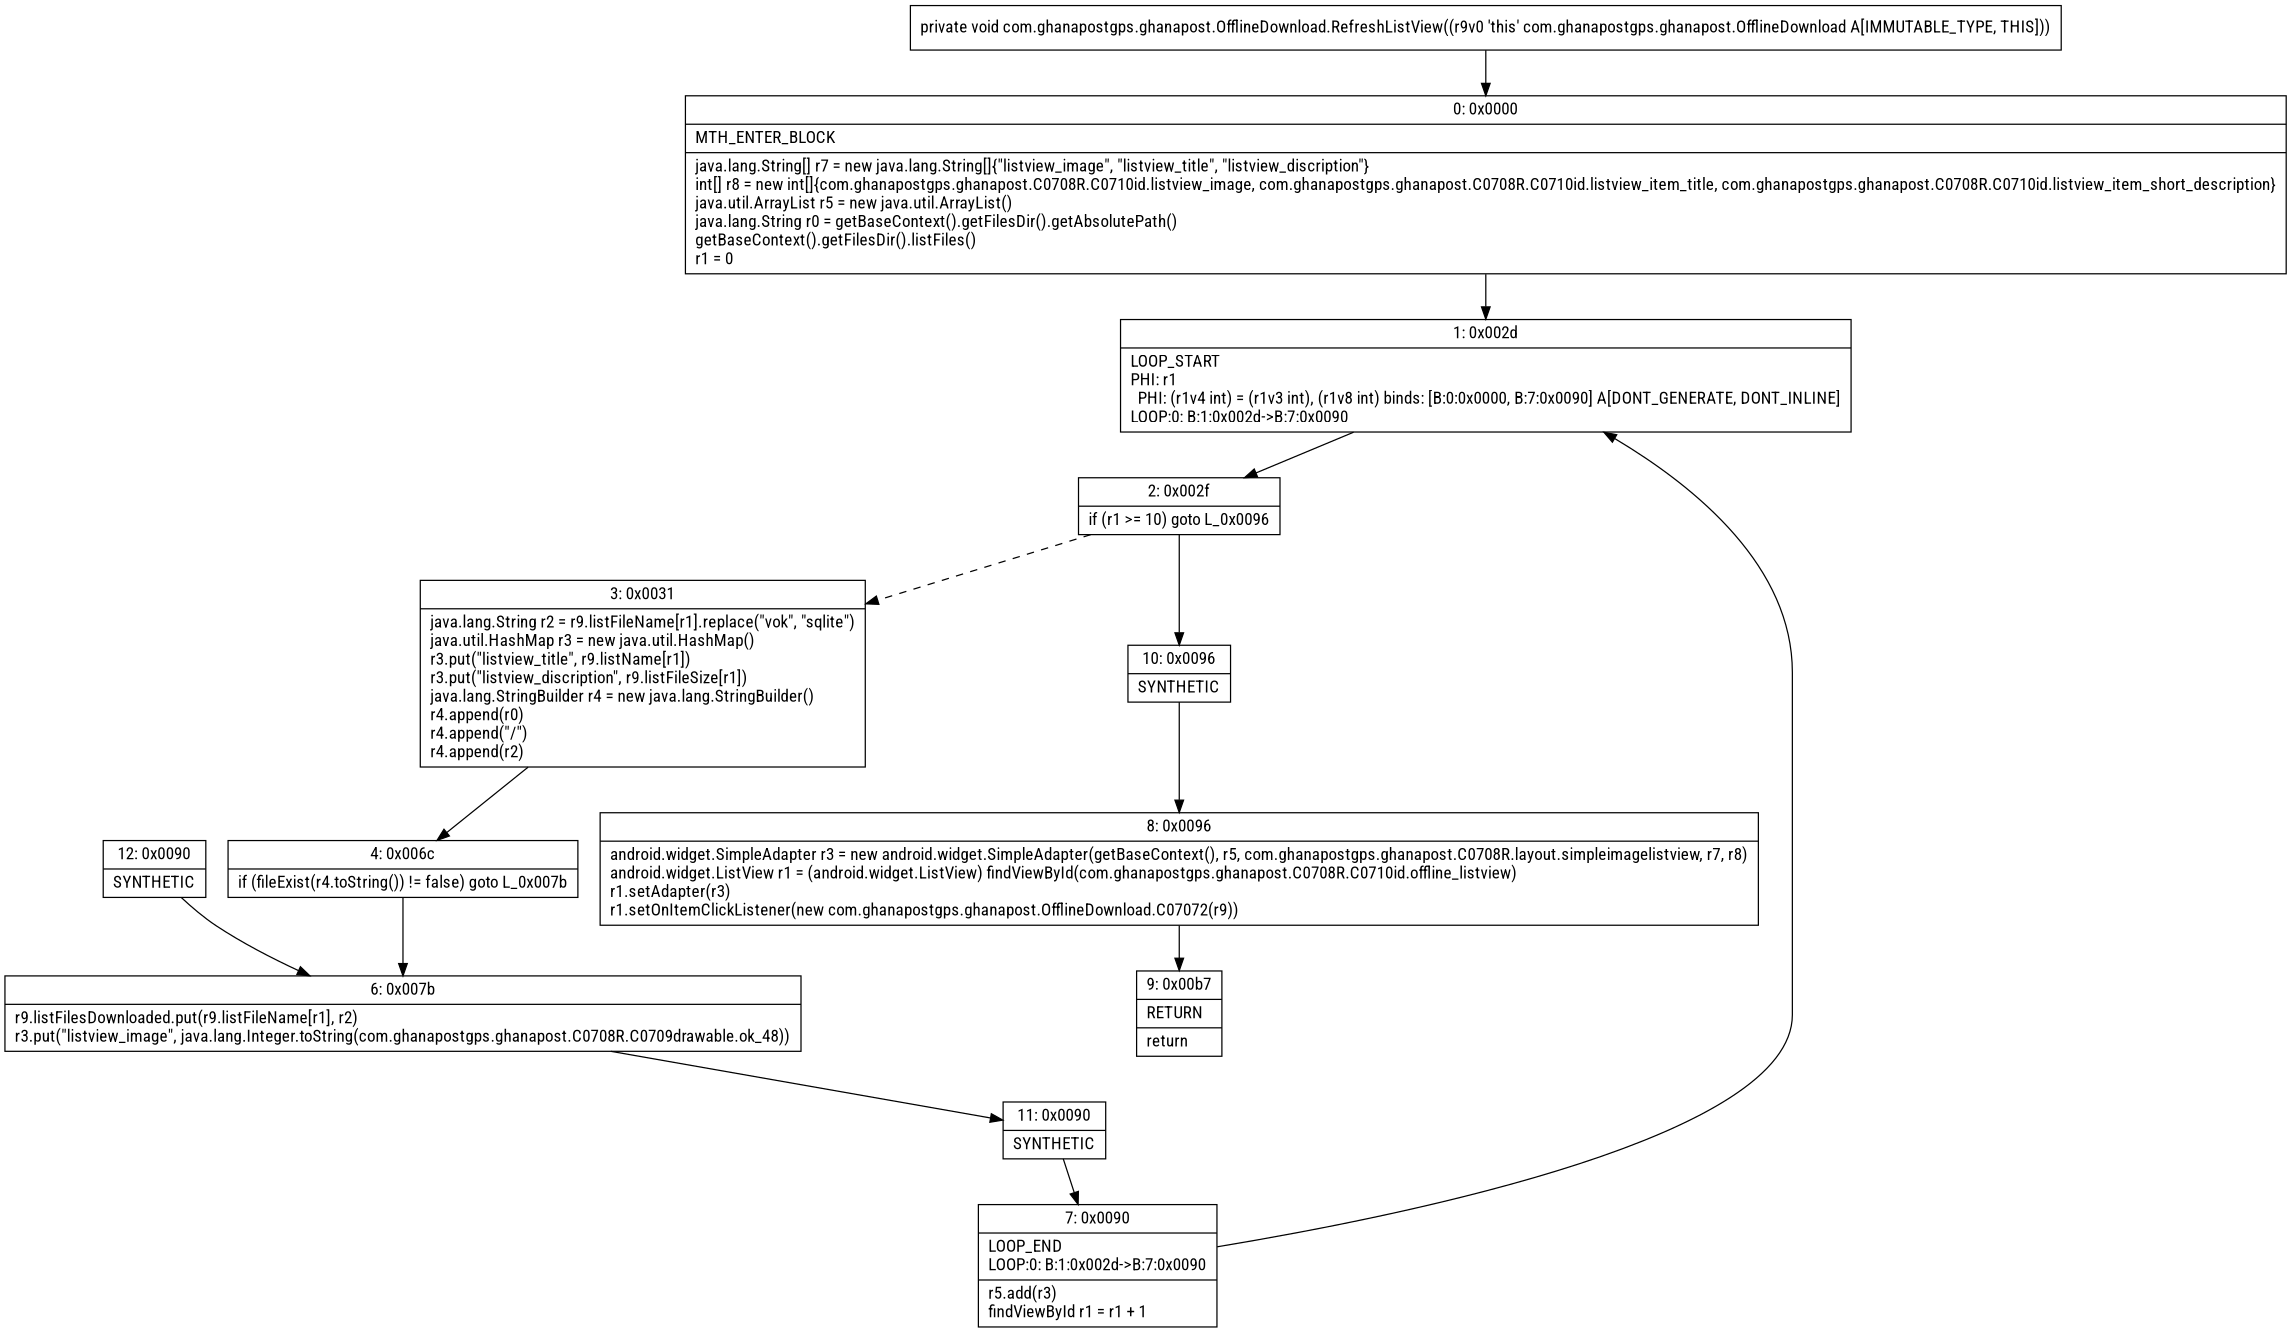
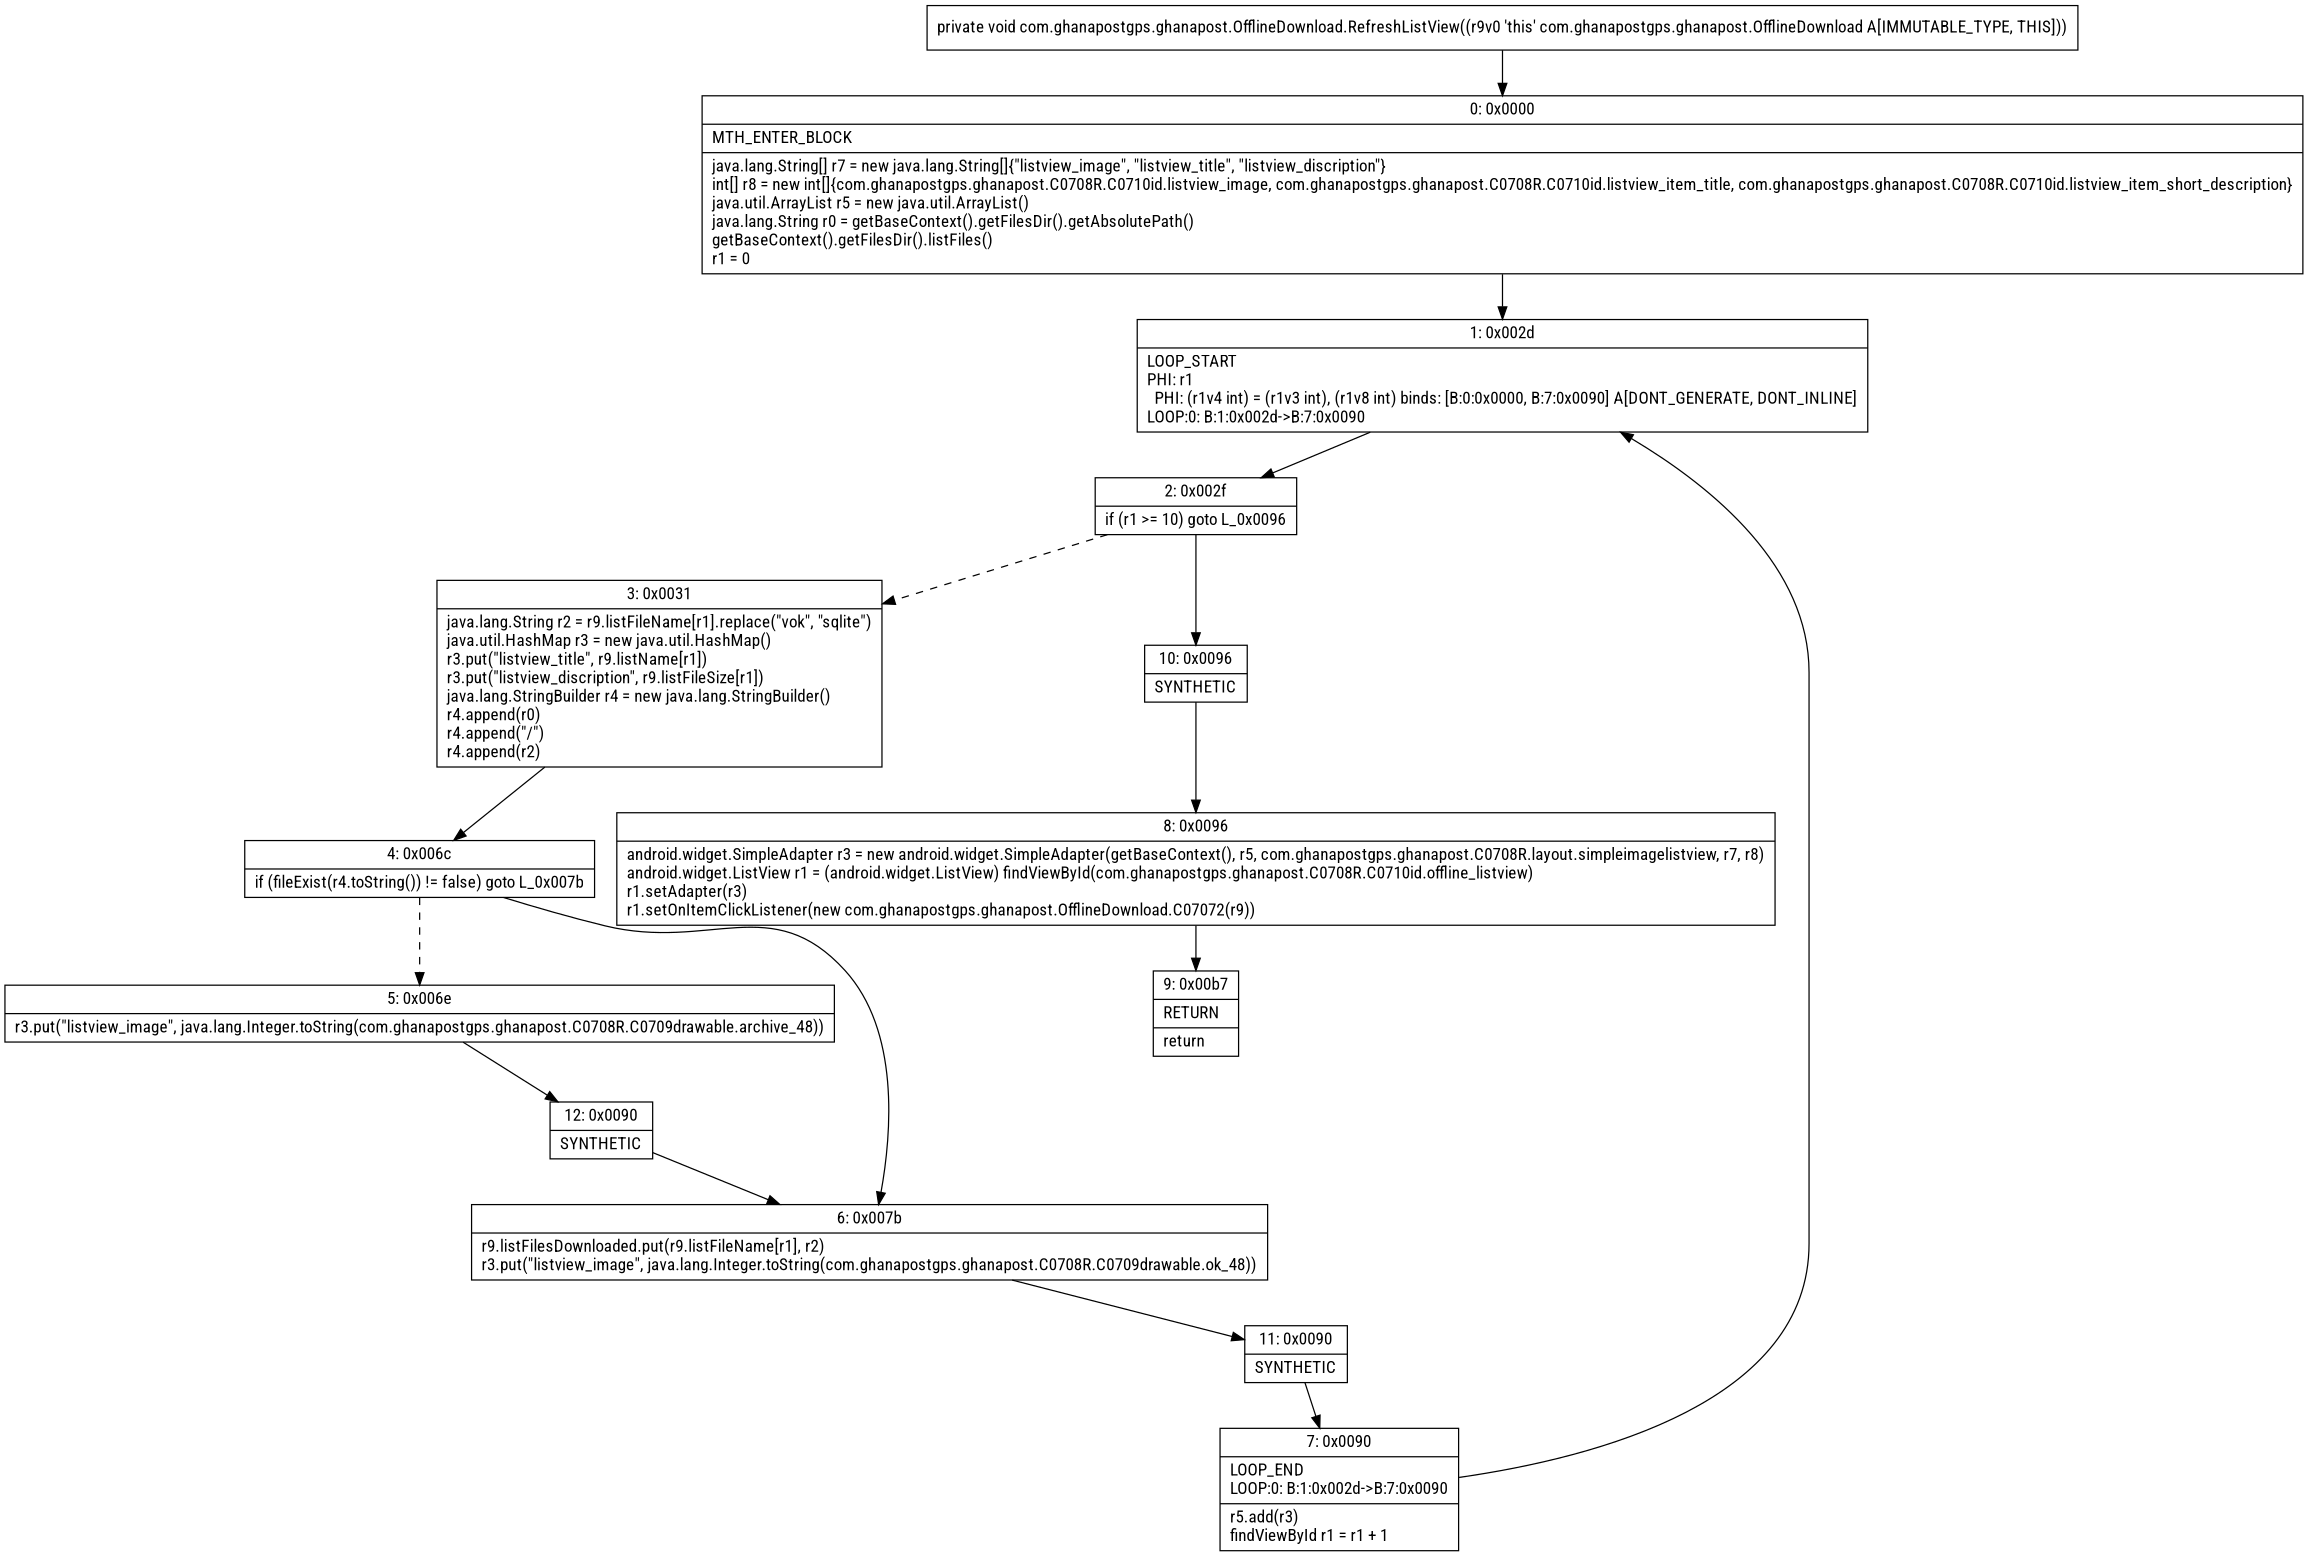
none -> (420, 1014)
